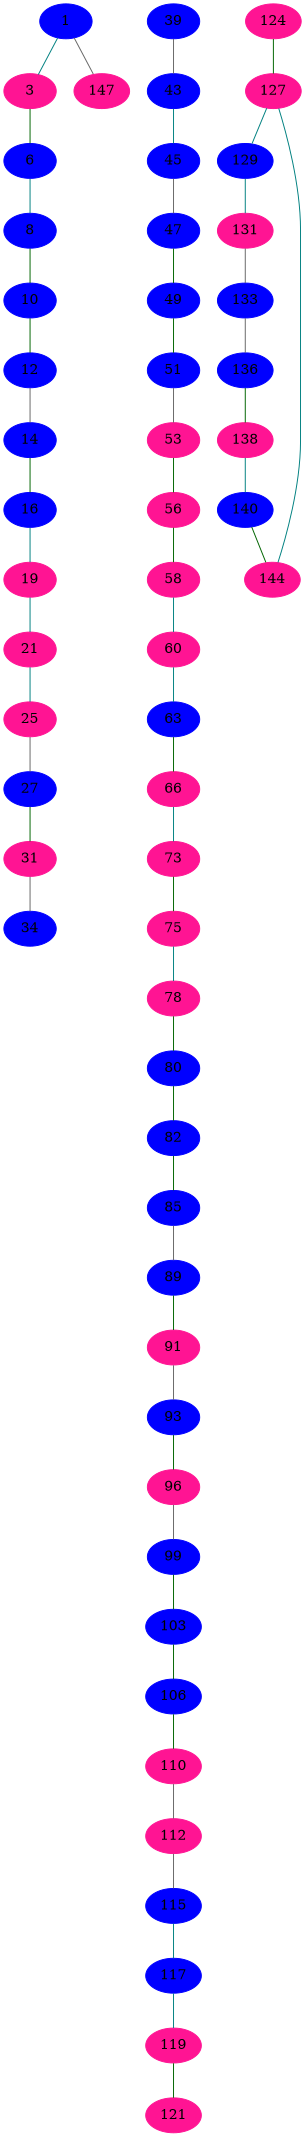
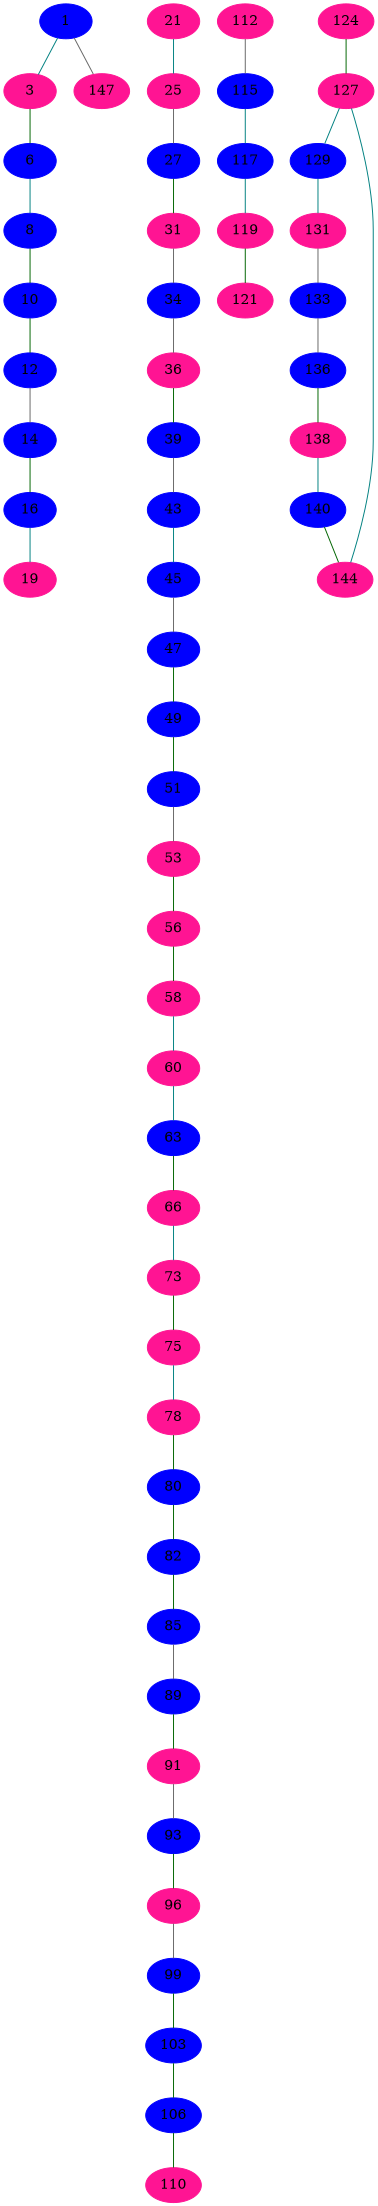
none -> (174, 370)
(30, 615) -> none
(174, 1801) -> none
